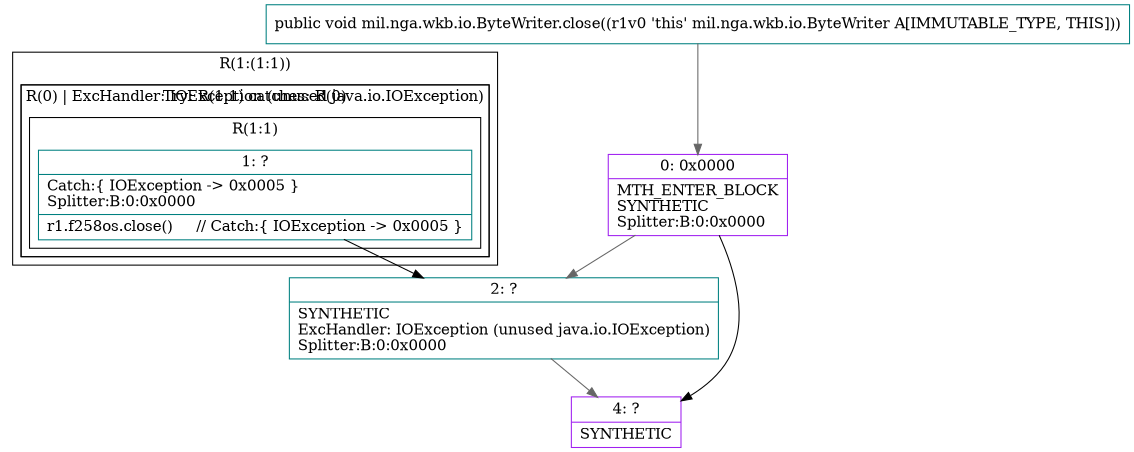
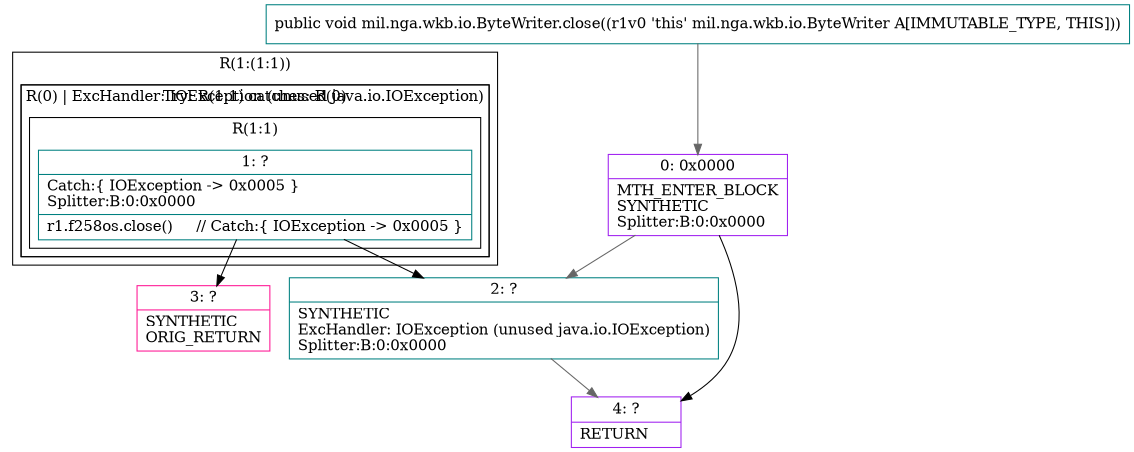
none -> (203, 318)
(626, 434) -> (614, 434)
